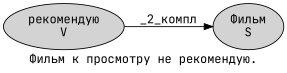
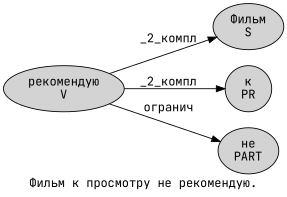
none -> (248, 89)
none -> (248, 151)
